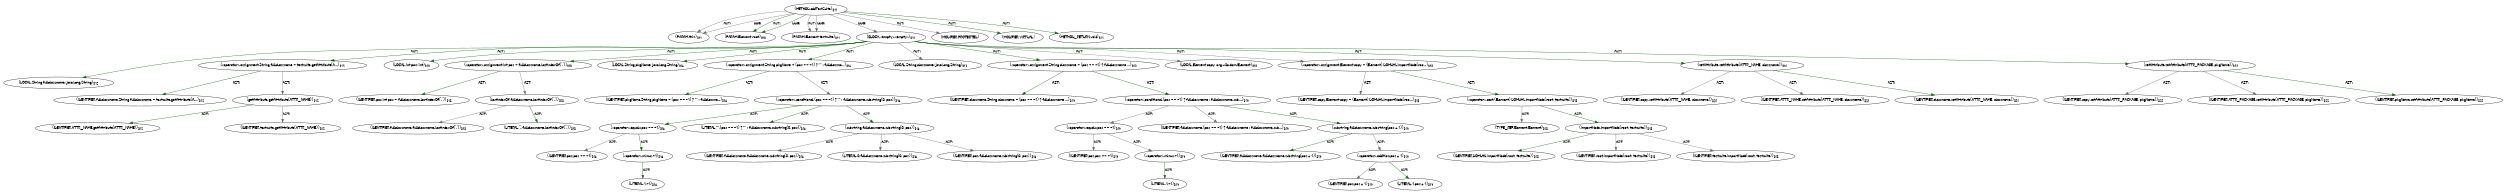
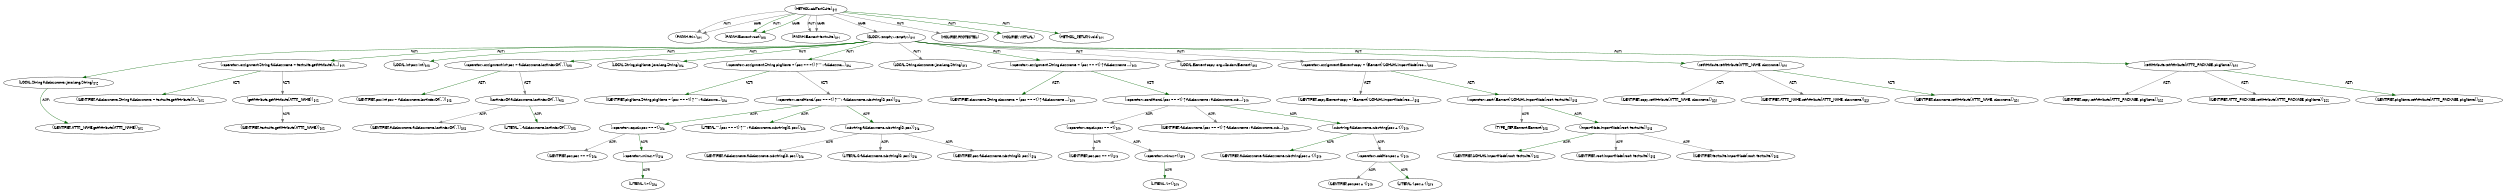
(1785, 65) -> (1785, 65)
(561, 100) -> (561, 100)
(193, 114) -> (45, 109)
